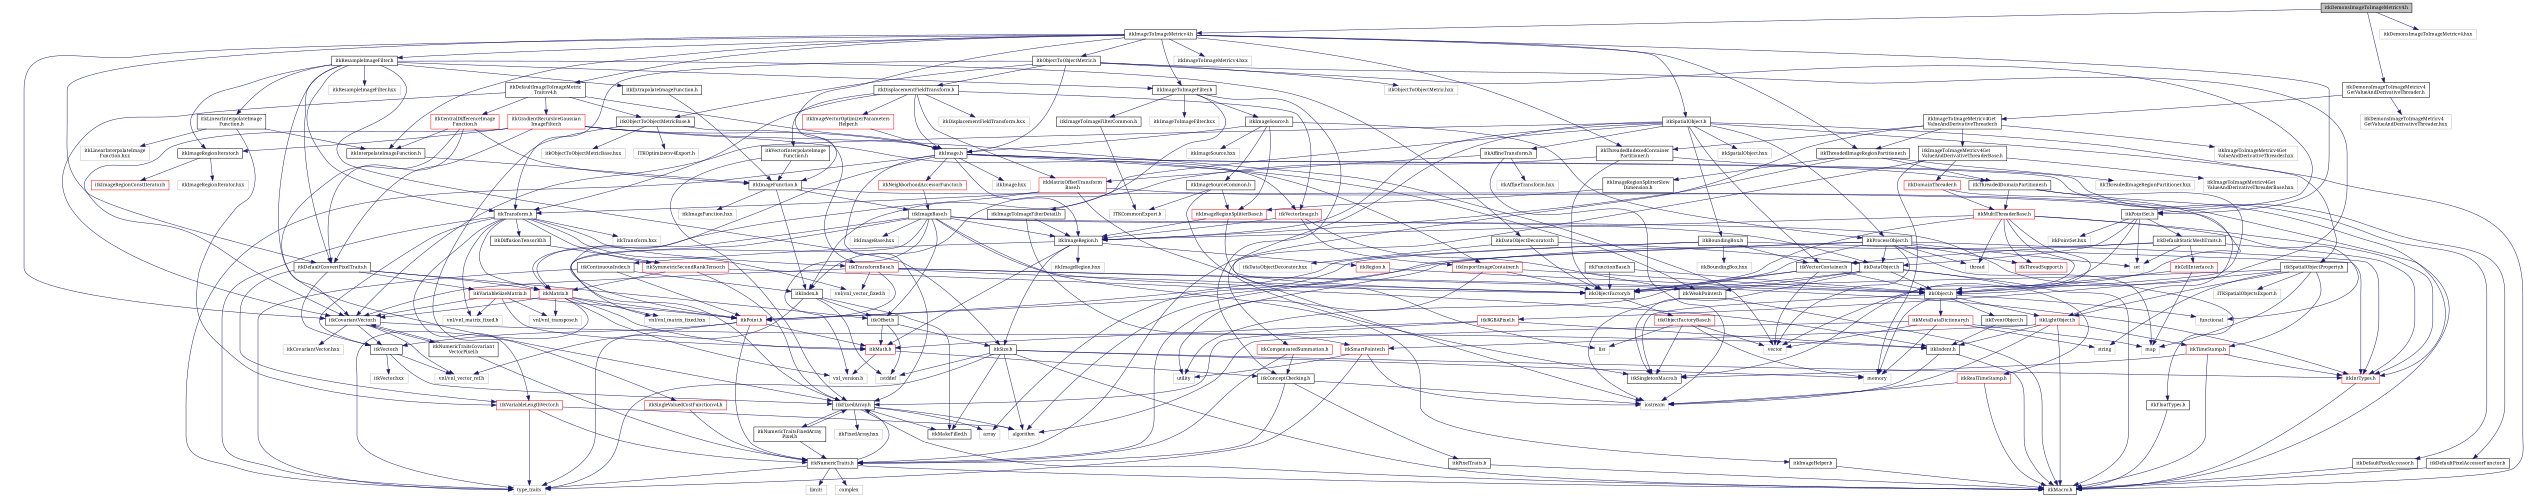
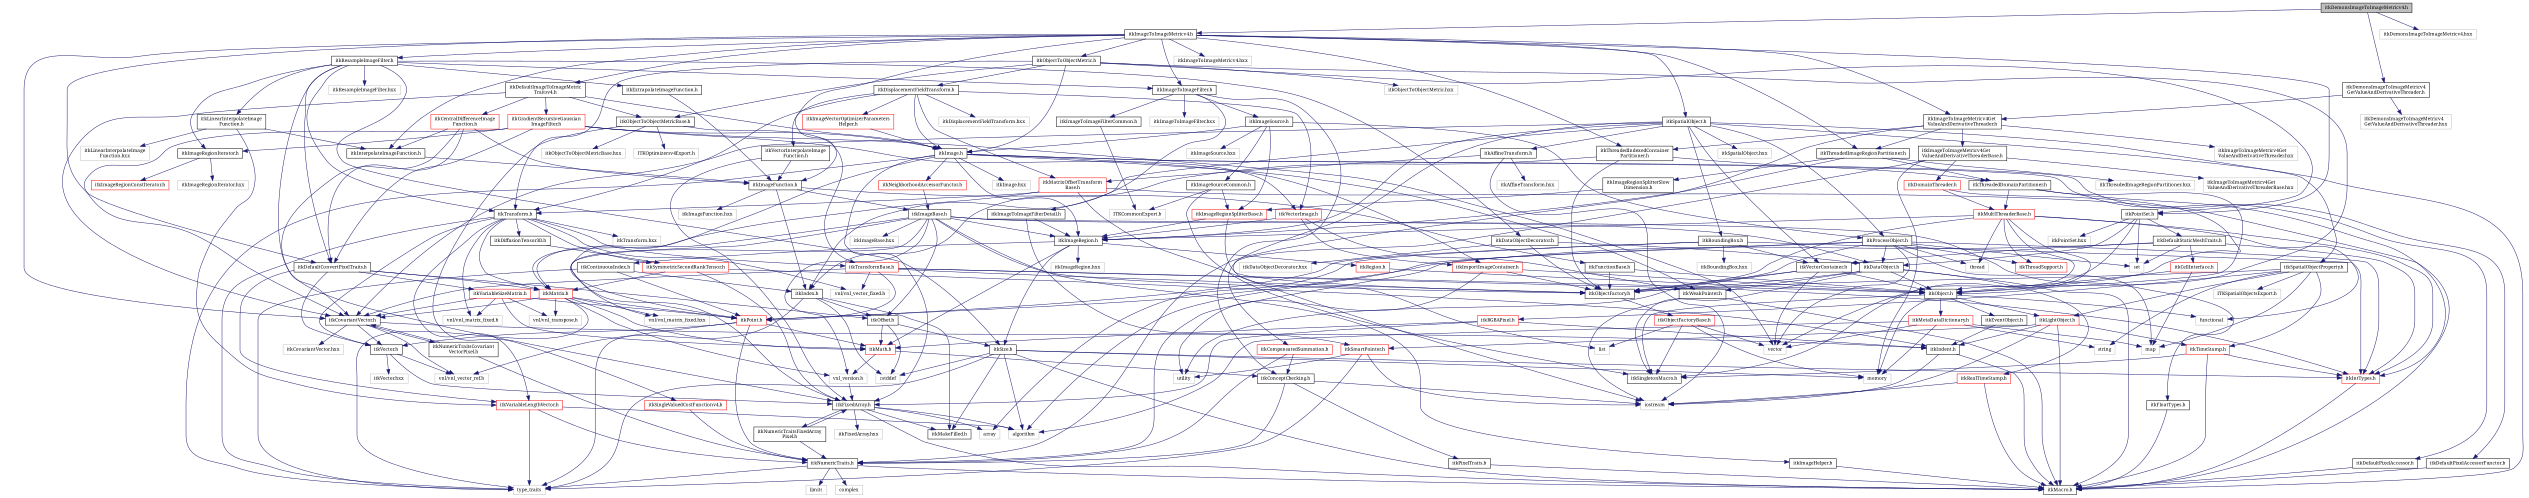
none -> (1577, 43)
(1618, 193) -> (1174, 197)
(888, 440) -> (850, 390)
